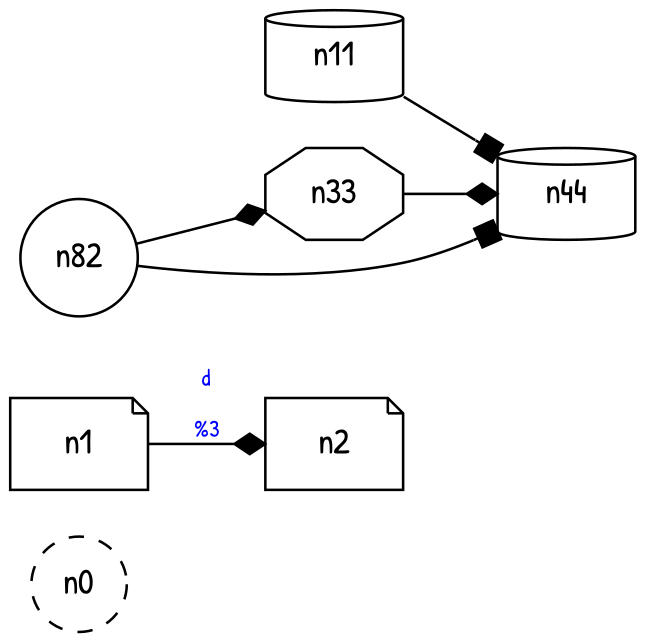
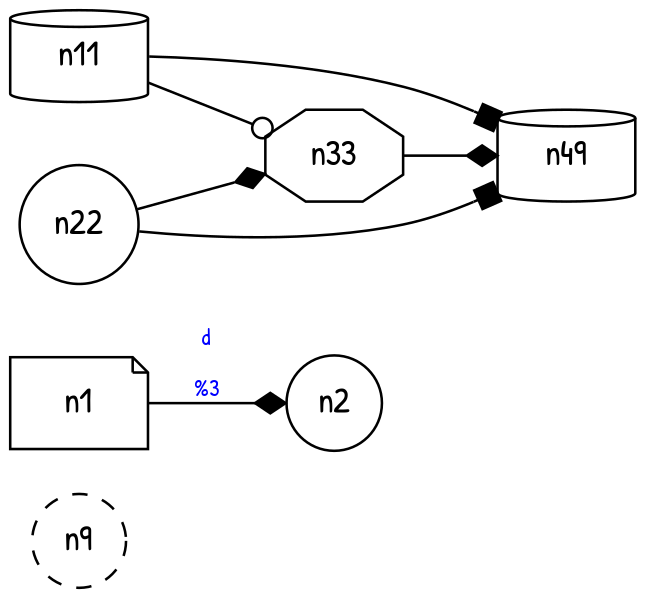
none -> (200, 103)
(566, 194) -> (566, 156)
(79, 258) -> (79, 225)
(334, 444) -> (334, 403)
(79, 584) -> (79, 541)
